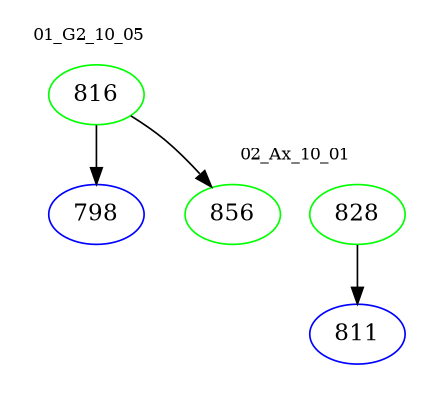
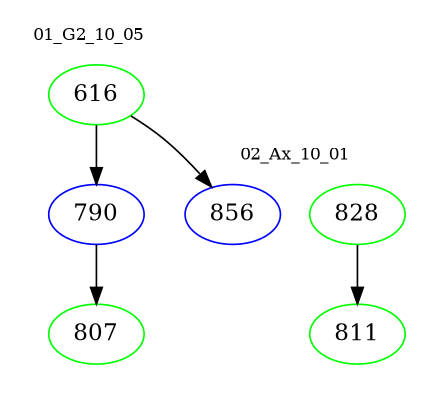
(96, 95) -> (96, 95)
(96, 214) -> (96, 214)
(233, 214) -> (233, 214)
none -> (96, 334)
(357, 334) -> (357, 334)
